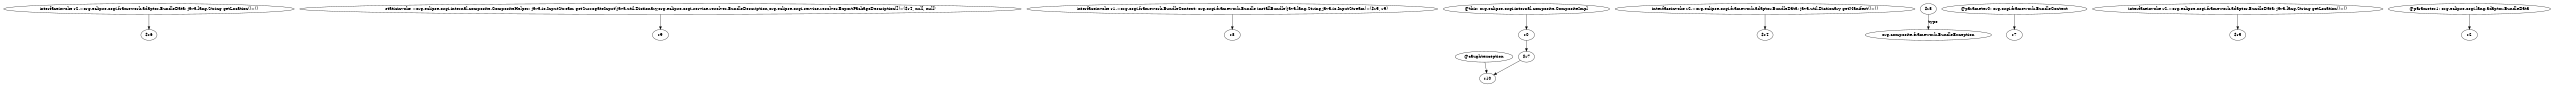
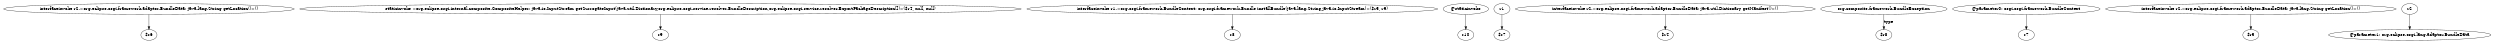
(1526, 9) -> none
(2014, 9) -> (2026, 9)
(1928, 20) -> (1884, 20)
(2469, 20) -> (2410, 20)
(1526, 35) -> (1502, 9)
(1484, 57) -> (1466, 9)
(1508, 67) -> none
